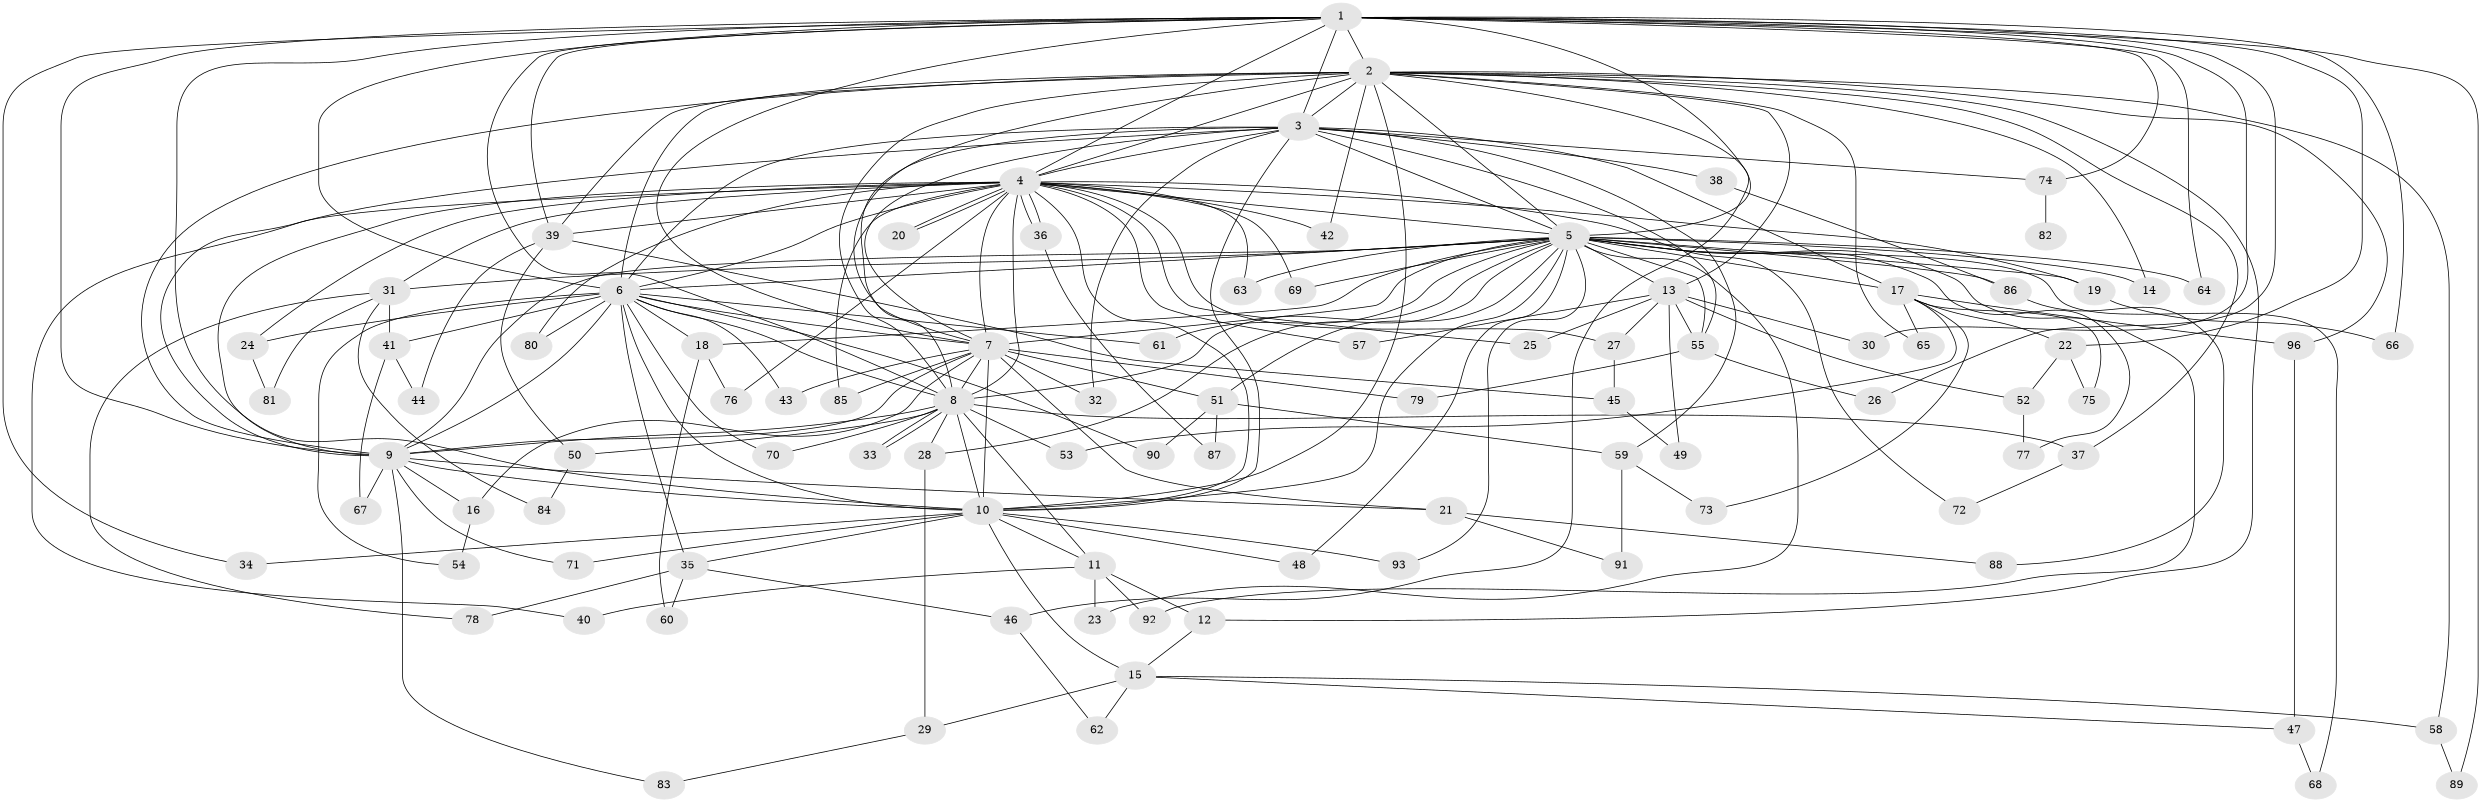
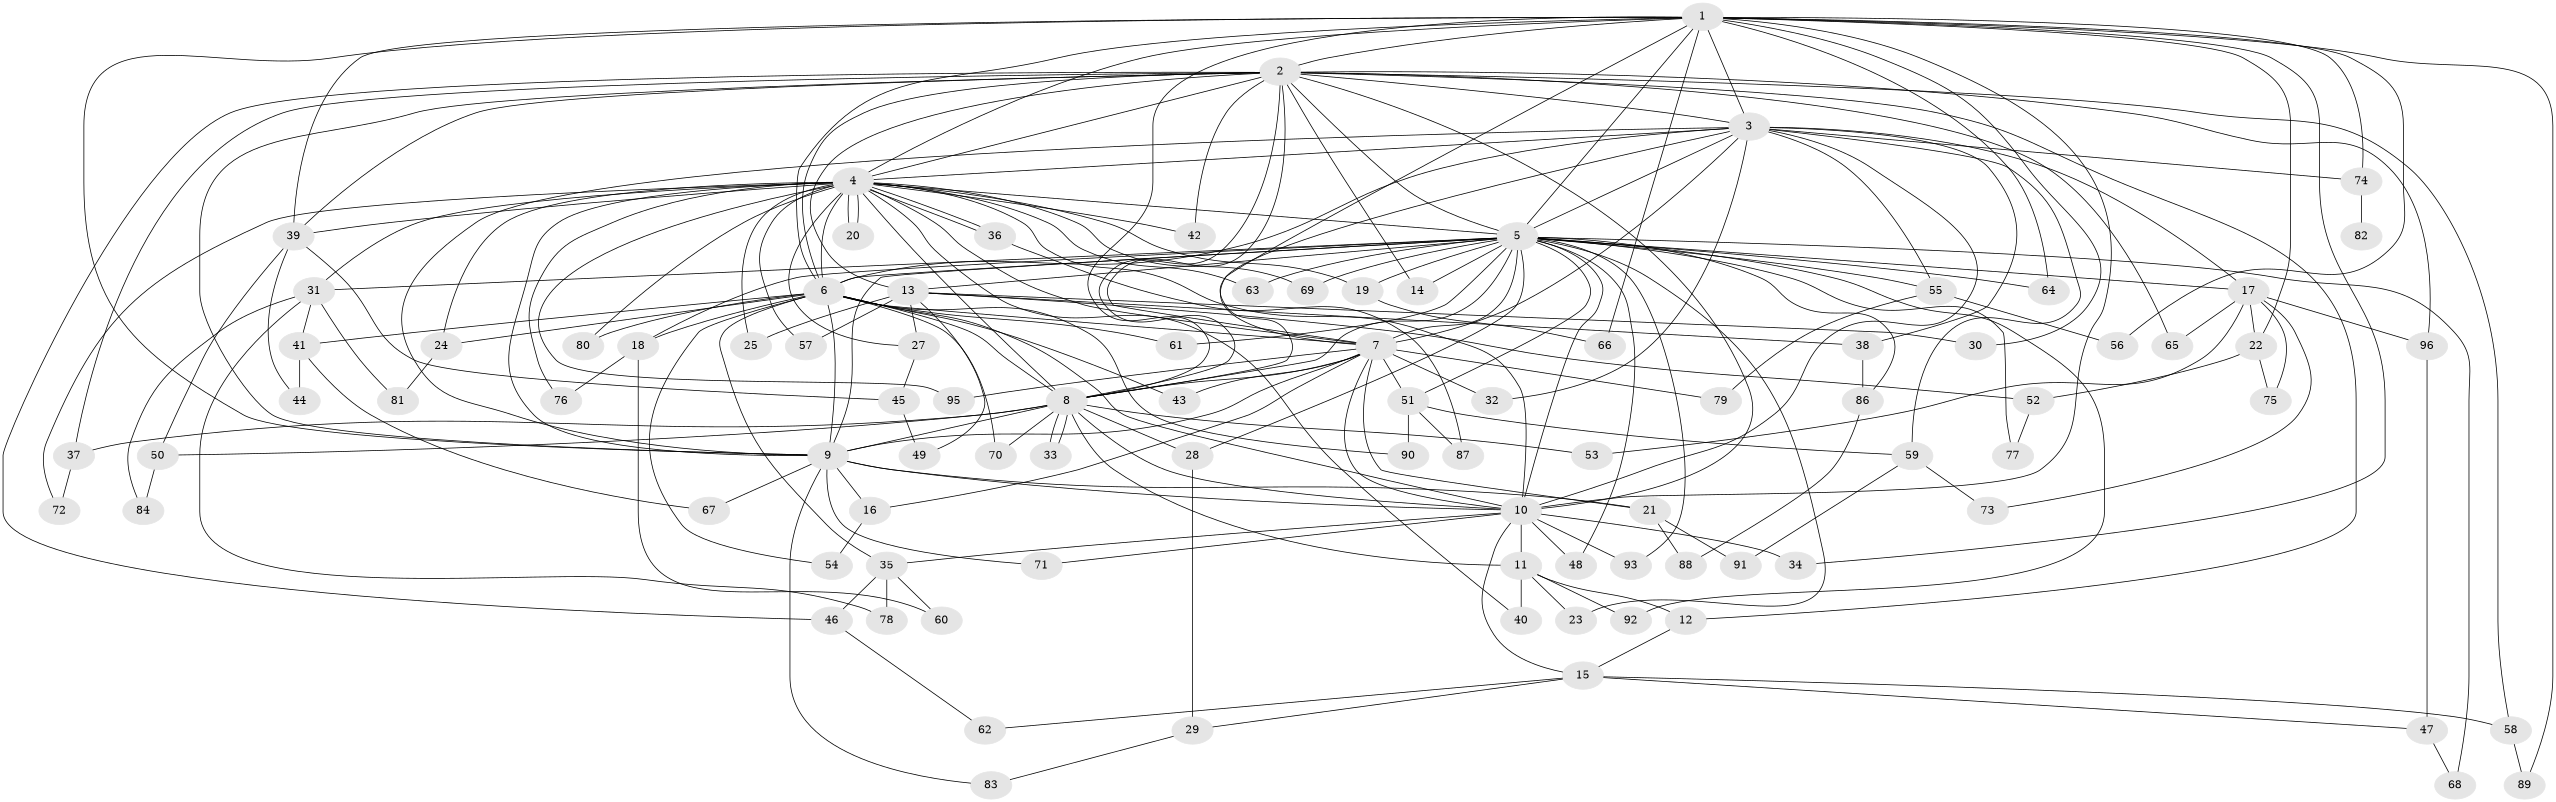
(1684, 319) -> (1568, 329)
(841, 401) -> (954, 401)
(1875, 401) -> (2117, 346)
